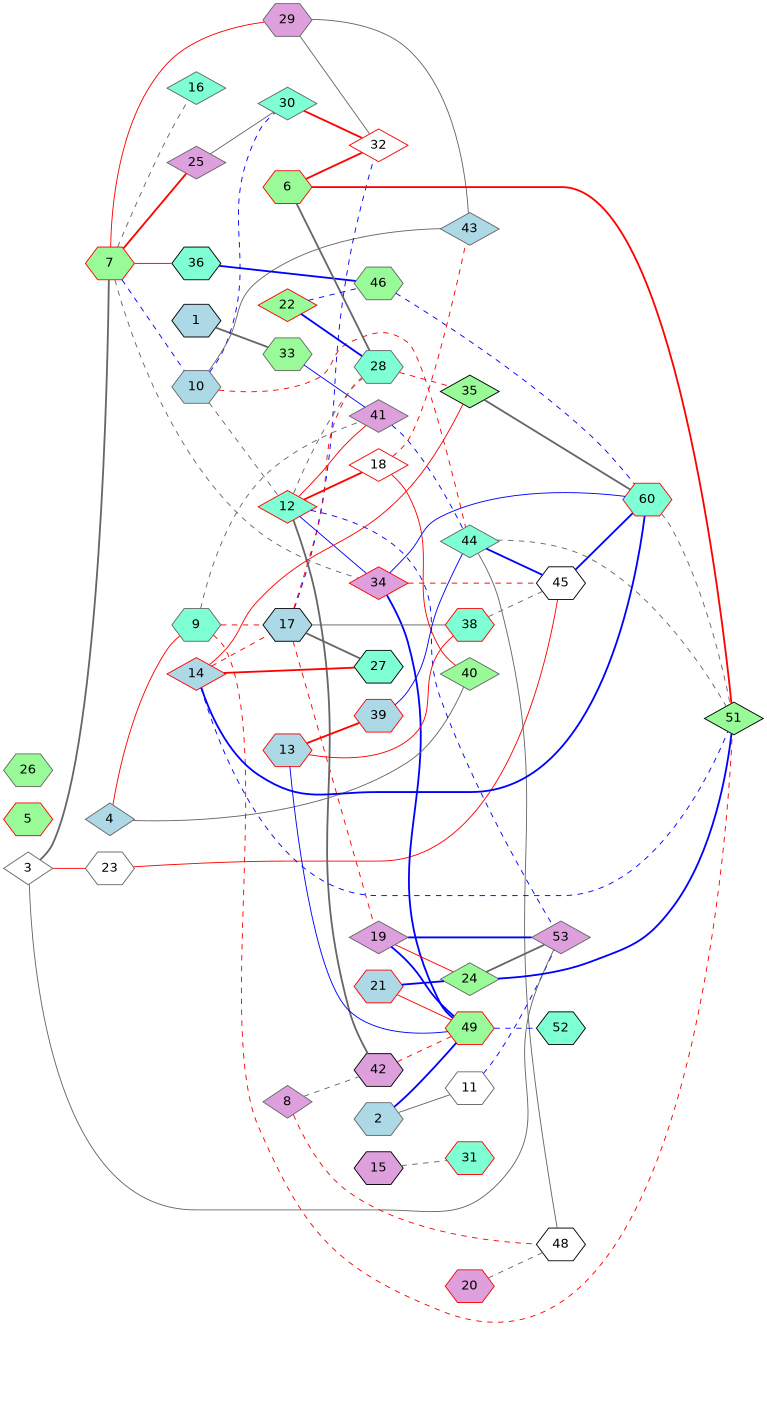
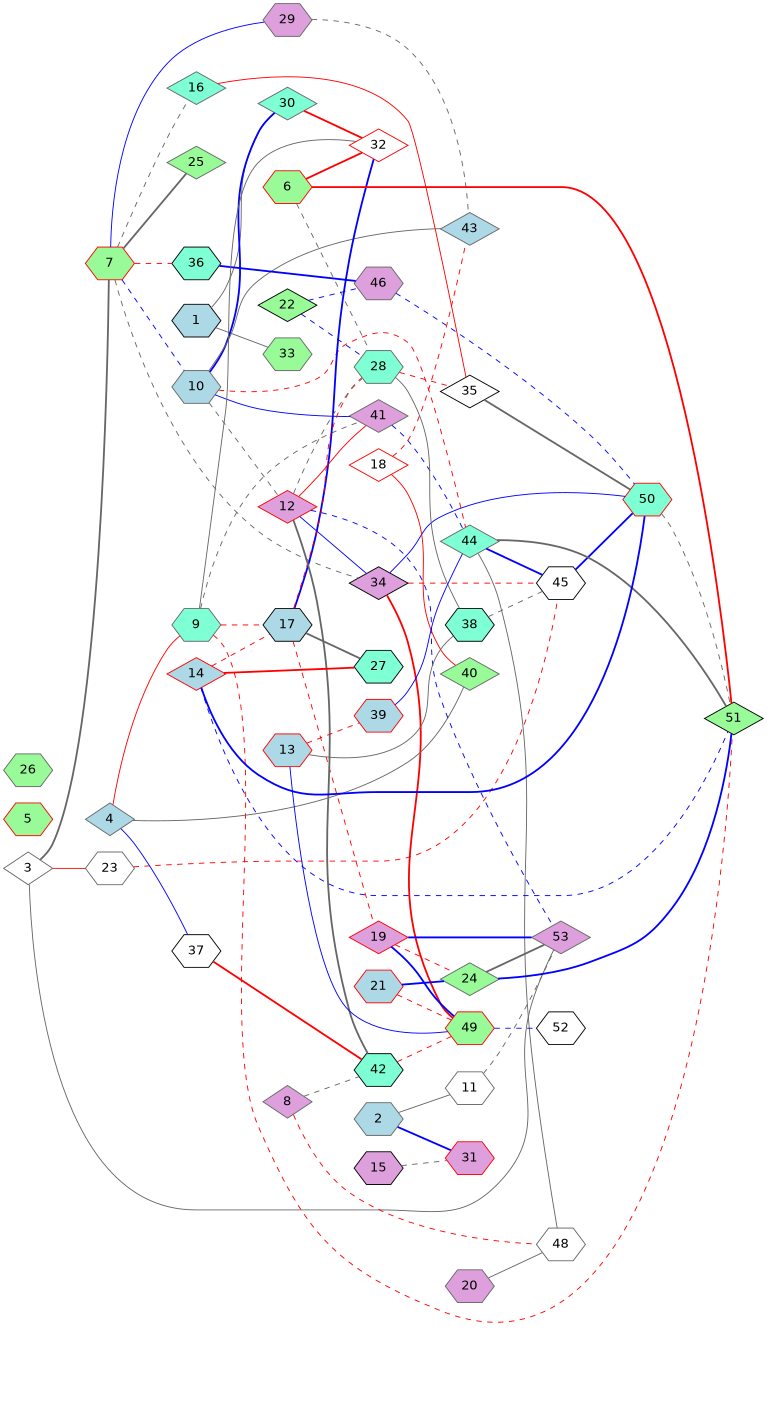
(431, 79) -> (431, 79)
(335, 85) -> (228, 360)
(143, 100) -> (143, 100)
(242, 133) -> (241, 209)
(196, 163) -> (196, 163)
(155, 211) -> (155, 211)
(239, 241) -> (240, 275)
(153, 263) -> (153, 263)
(329, 270) -> (329, 270)
(379, 283) -> (379, 283)
(287, 305) -> (287, 305)
(332, 335) -> (332, 335)
(242, 337) -> (242, 337)
(328, 382) -> (281, 413)
(470, 391) -> (470, 391)
(334, 395) -> (335, 384)
(333, 486) -> none
(647, 500) -> (647, 500)
(287, 507) -> (287, 507)
(342, 540) -> (417, 150)
(379, 583) -> (379, 583)
(639, 595) -> (639, 595)
(379, 625) -> (430, 491)
(470, 625) -> (470, 625)
(336, 732) -> (336, 732)
(413, 735) -> (413, 735)
(415, 809) -> (415, 809)
(425, 851) -> (425, 851)
(379, 937) -> (379, 937)
none -> (196, 951)
(430, 961) -> (430, 961)
(424, 1007) -> (424, 1007)
(522, 1014) -> (522, 1014)
(561, 1028) -> (561, 1028)
(379, 1070) -> (379, 1070)
(426, 1076) -> (424, 1139)
(470, 1158) -> (470, 1158)
(561, 1244) -> (561, 1244)
(515, 1265) -> (515, 1265)
(470, 1286) -> (470, 1286)
